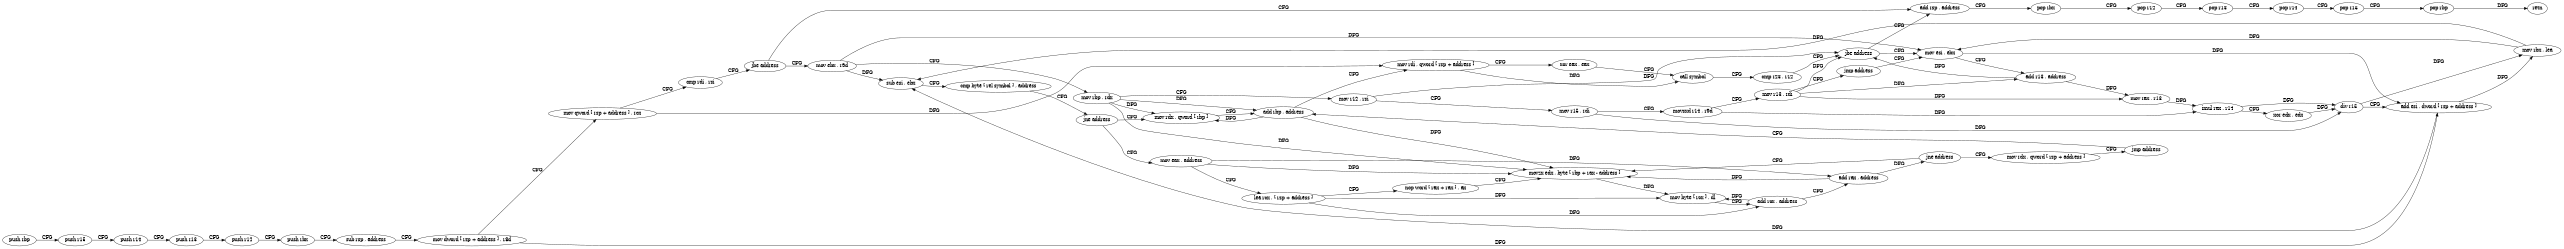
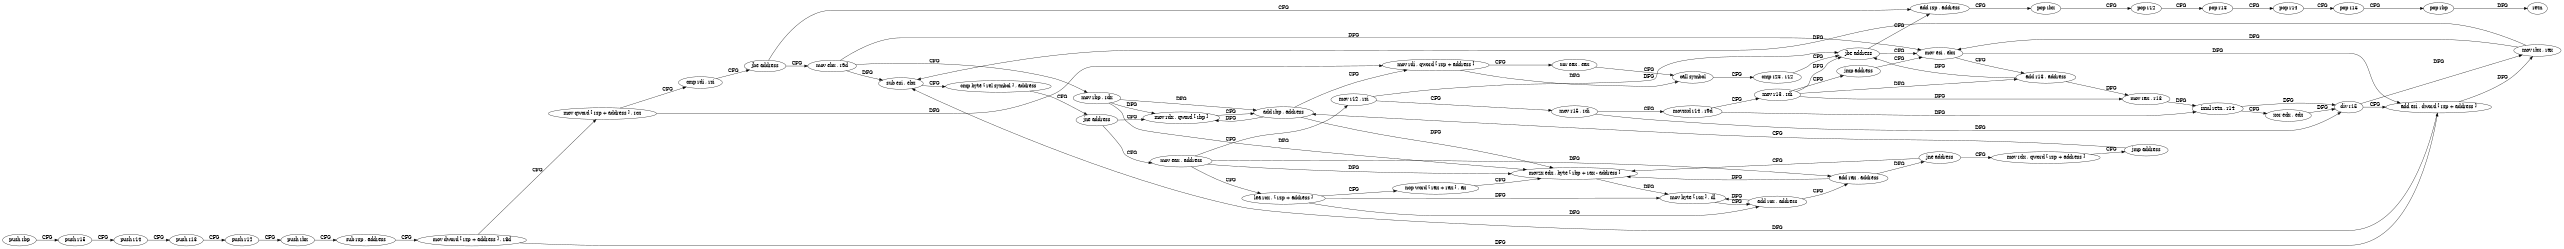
(2537, 50) -> (2537, 50)
(1224, 95) -> (1272, 134)
(2218, 109) -> (2218, 109)
